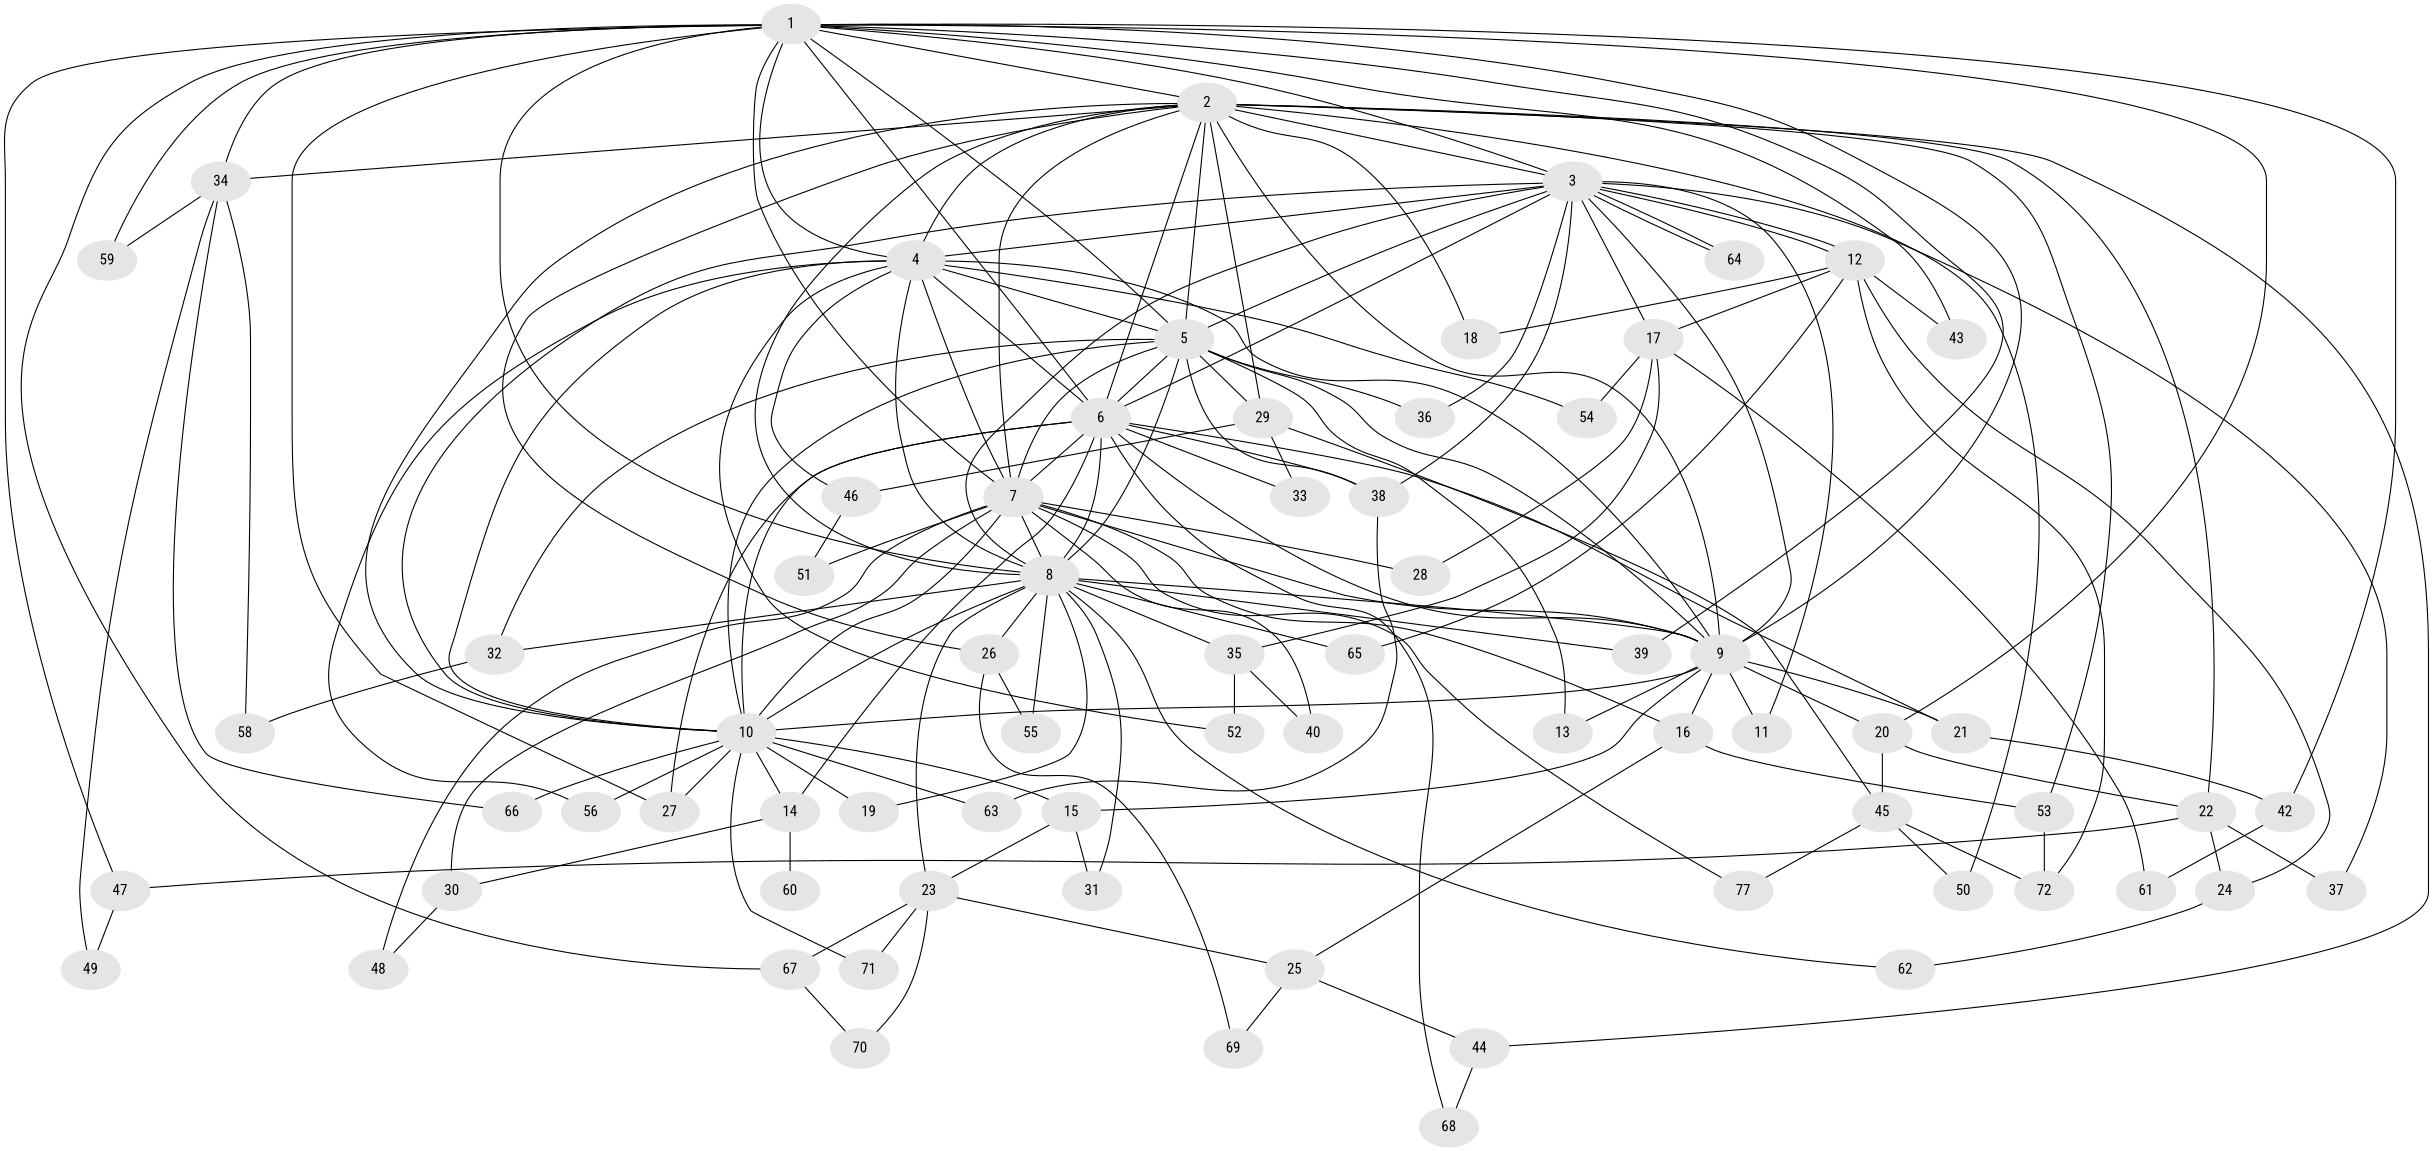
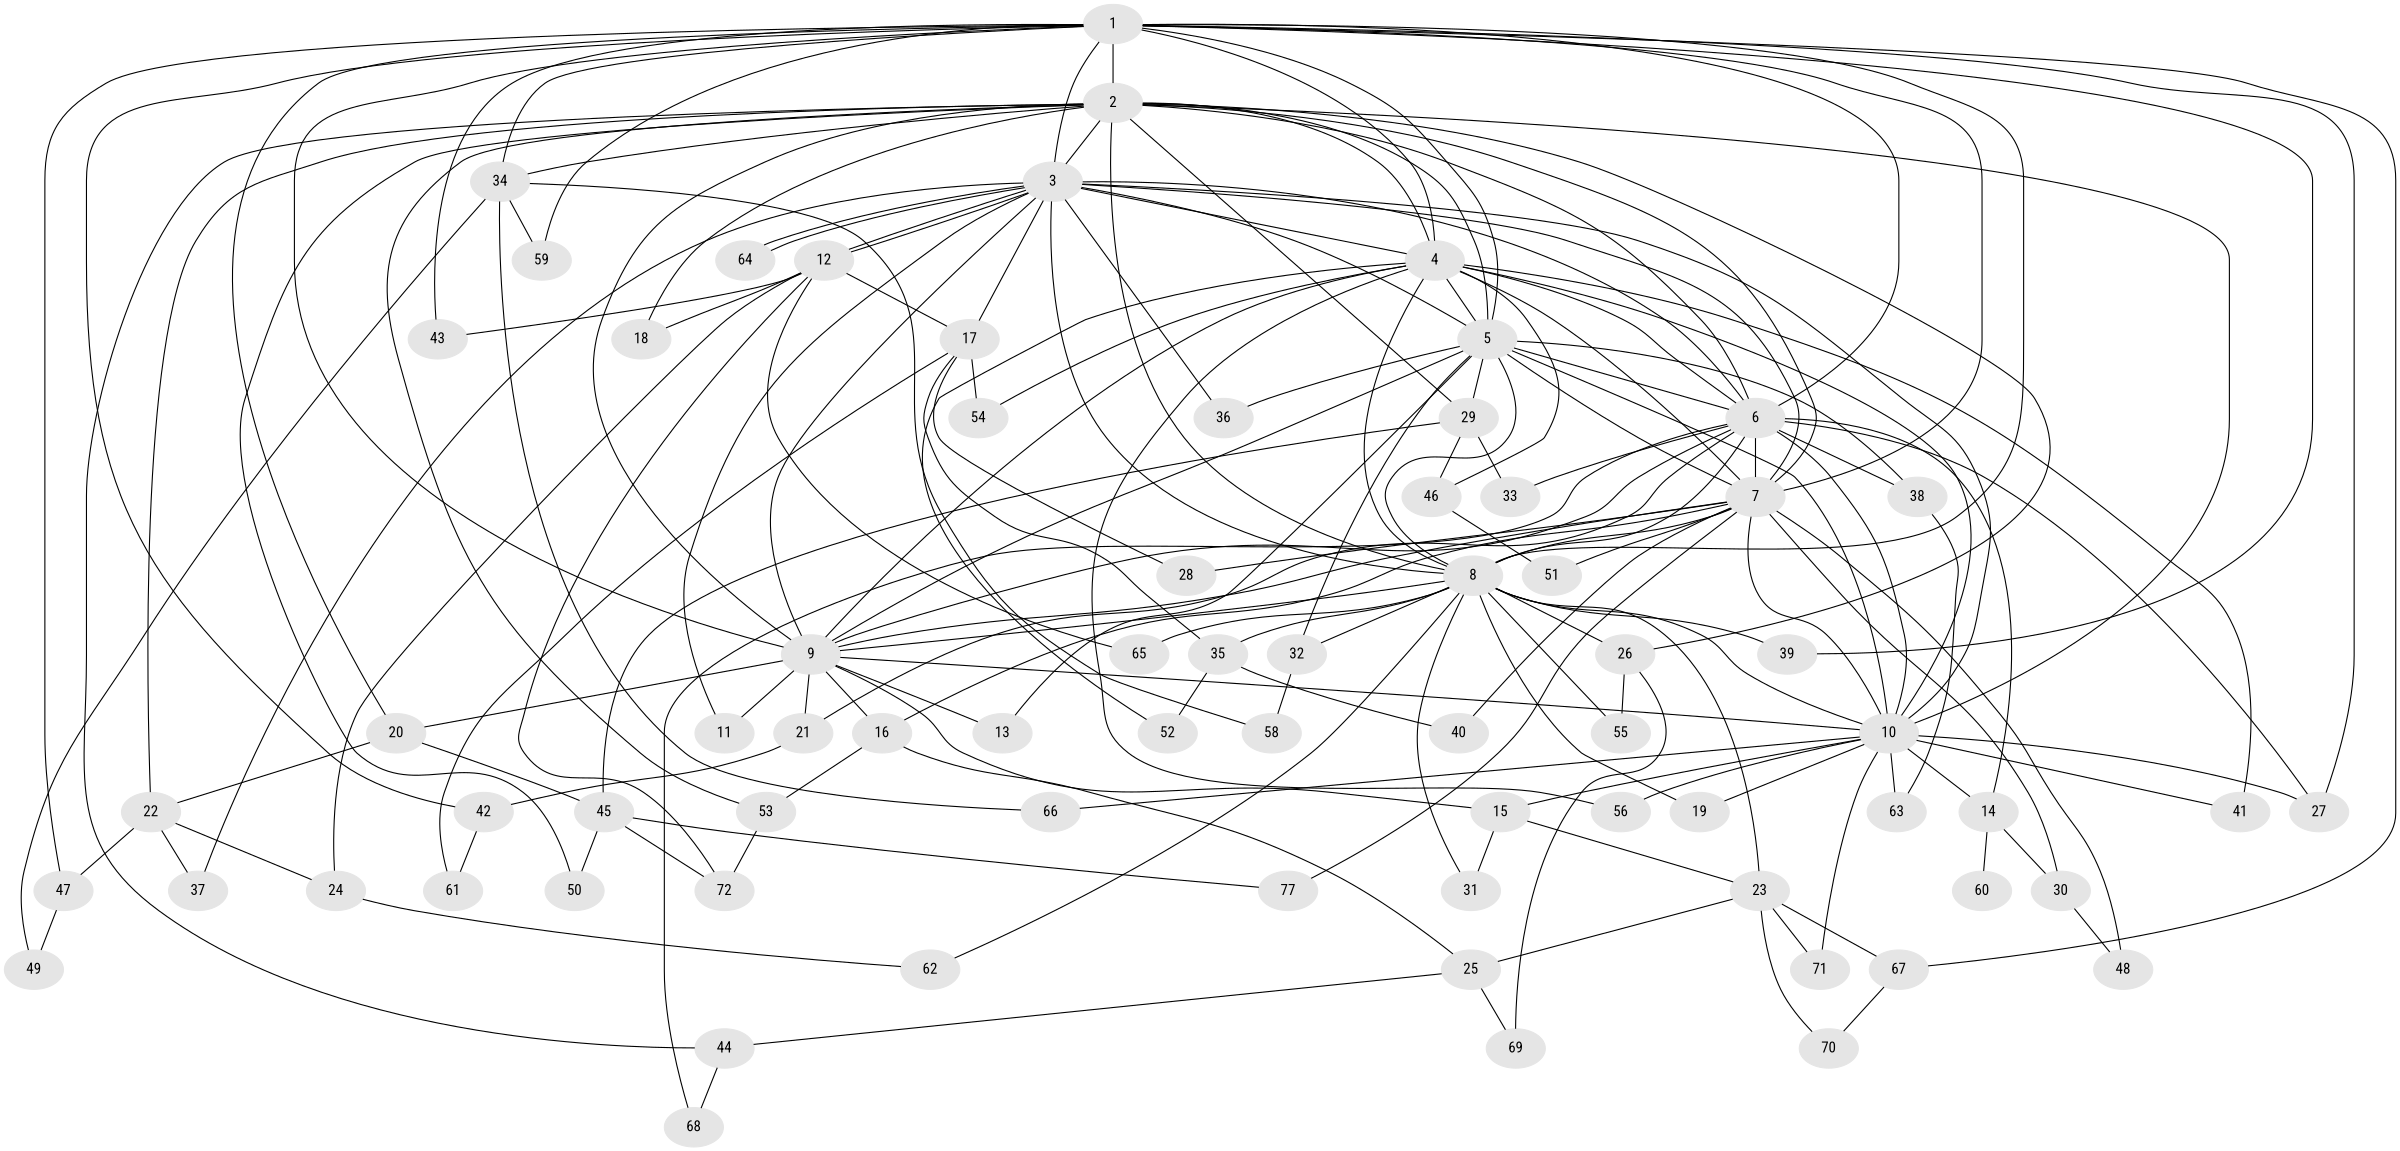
(1533, 361) -> (1513, 228)
none -> (2240, 812)
